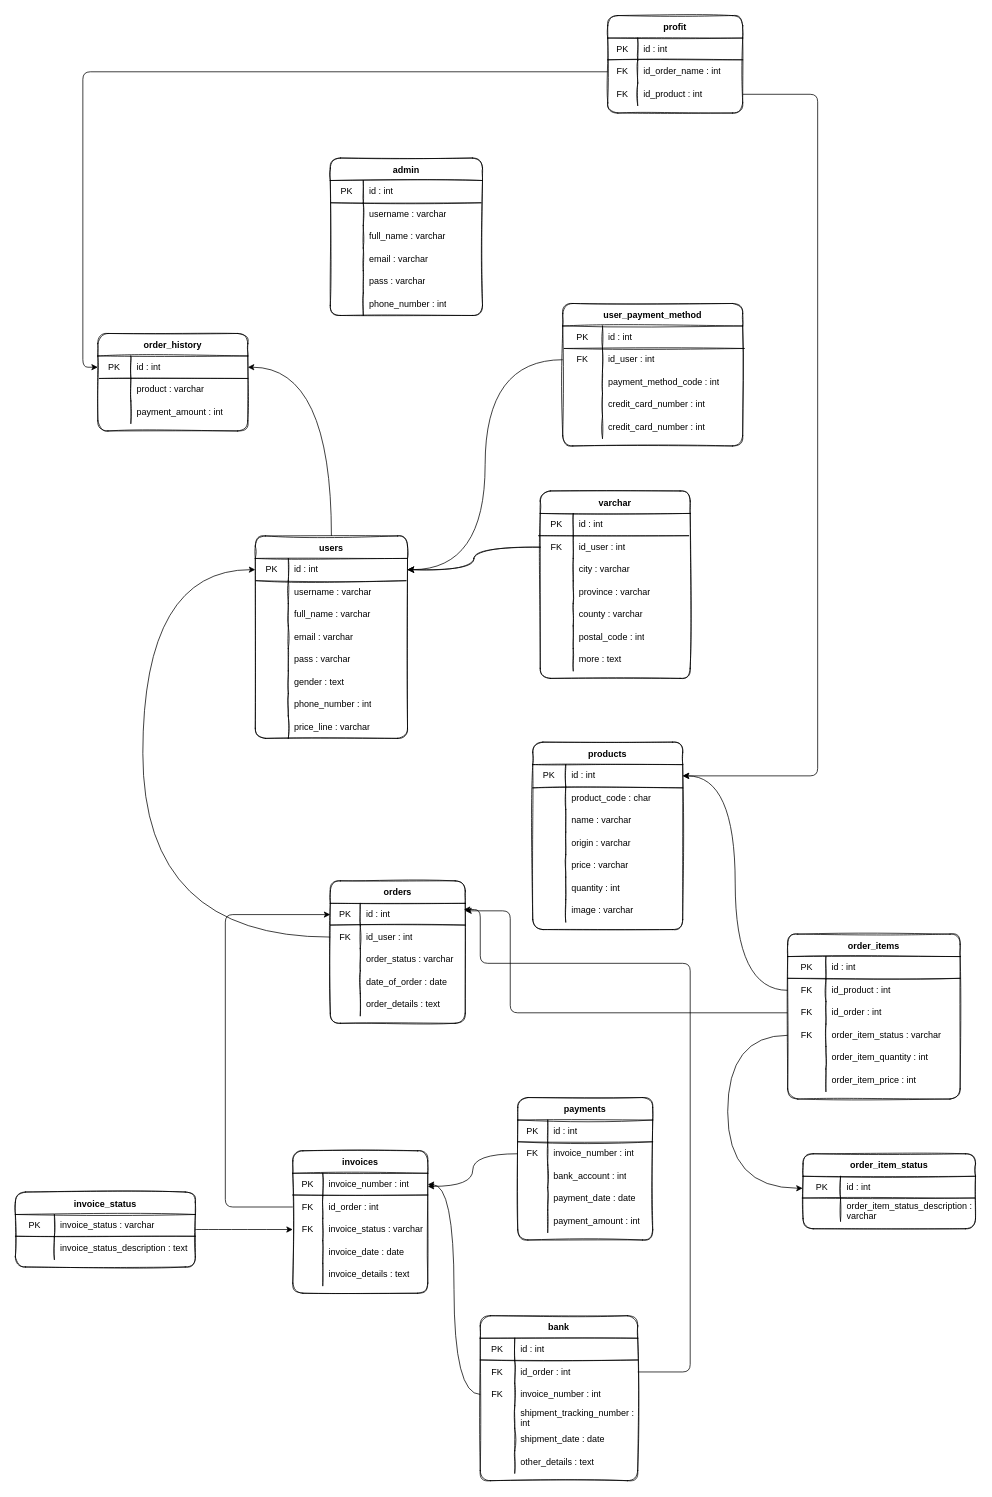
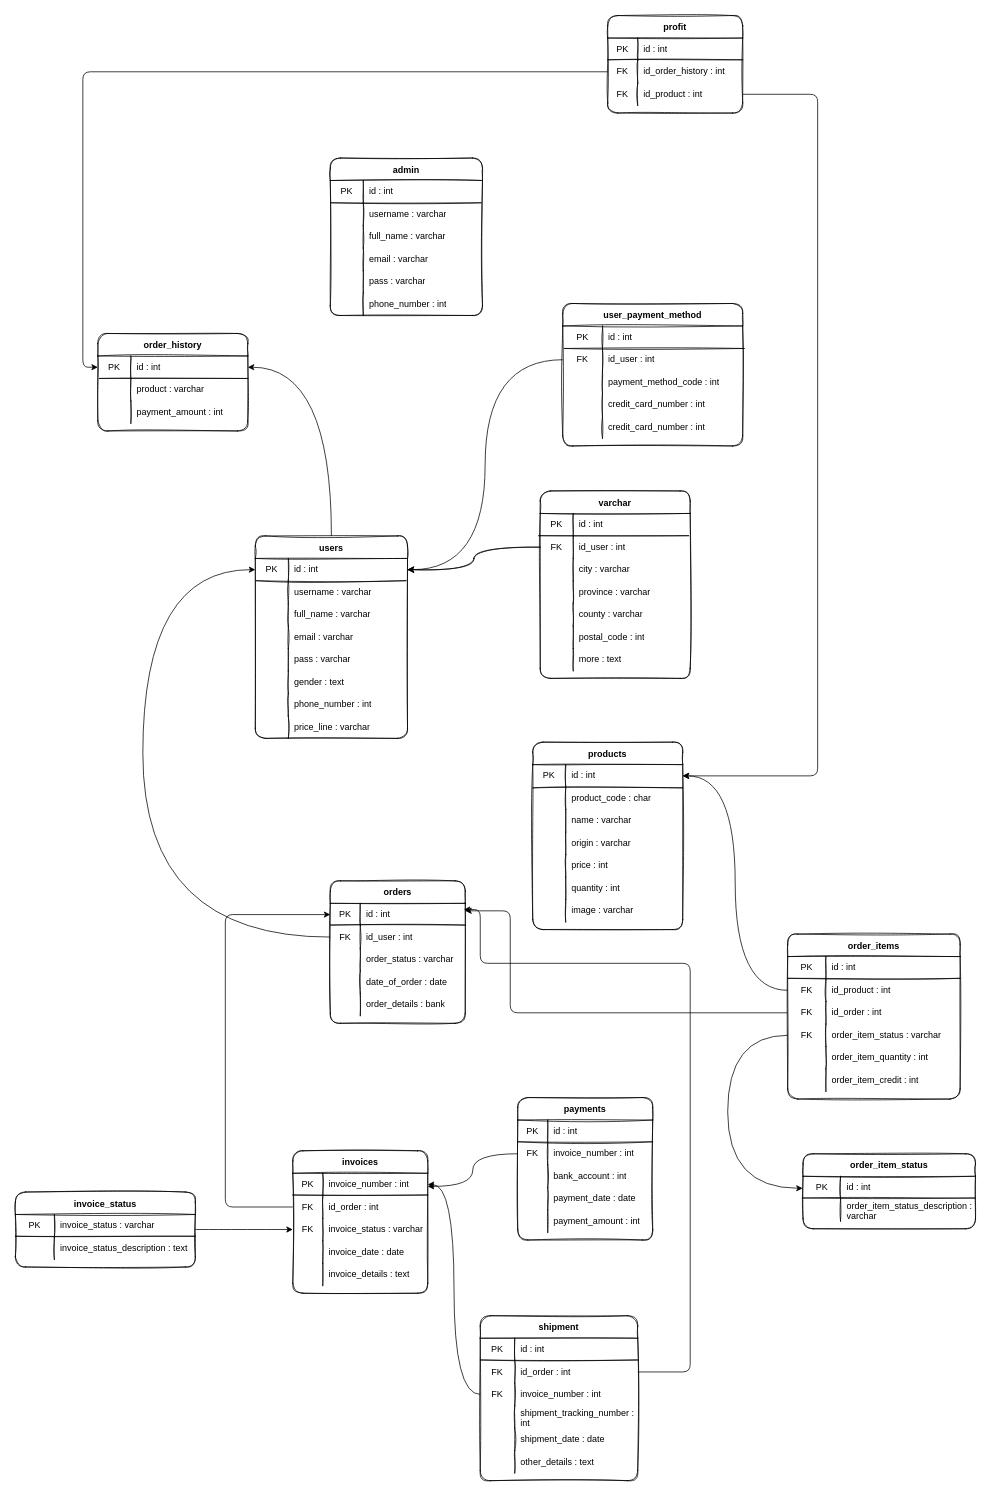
(686, 72) -> (692, 72)
(605, 866) -> (594, 866)
(411, 1005) -> (411, 1005)
(881, 1080) -> (883, 1080)
(559, 1328) -> (559, 1328)
